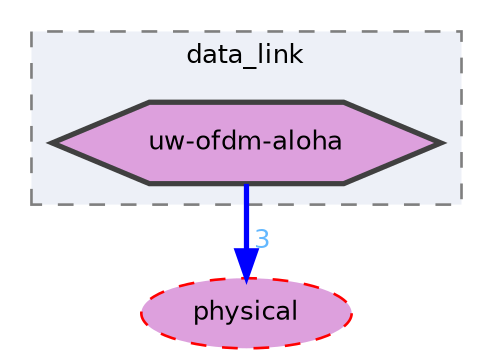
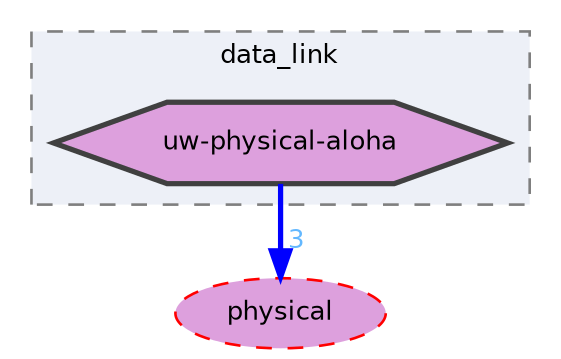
(246, 143) -> (281, 143)
